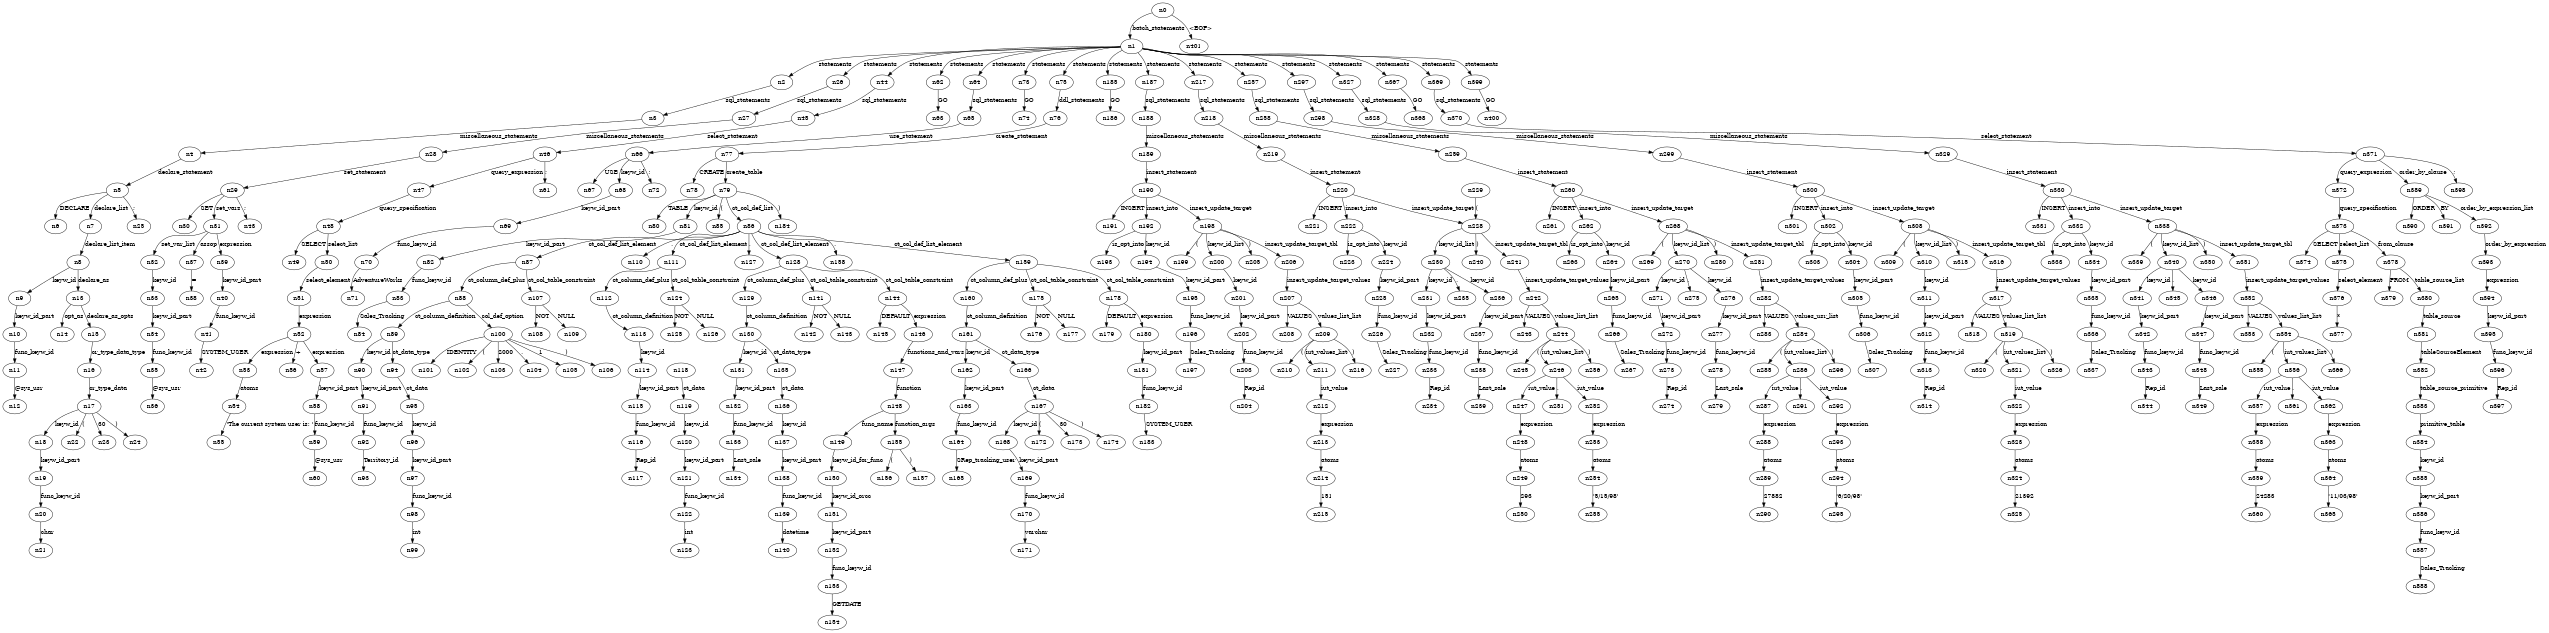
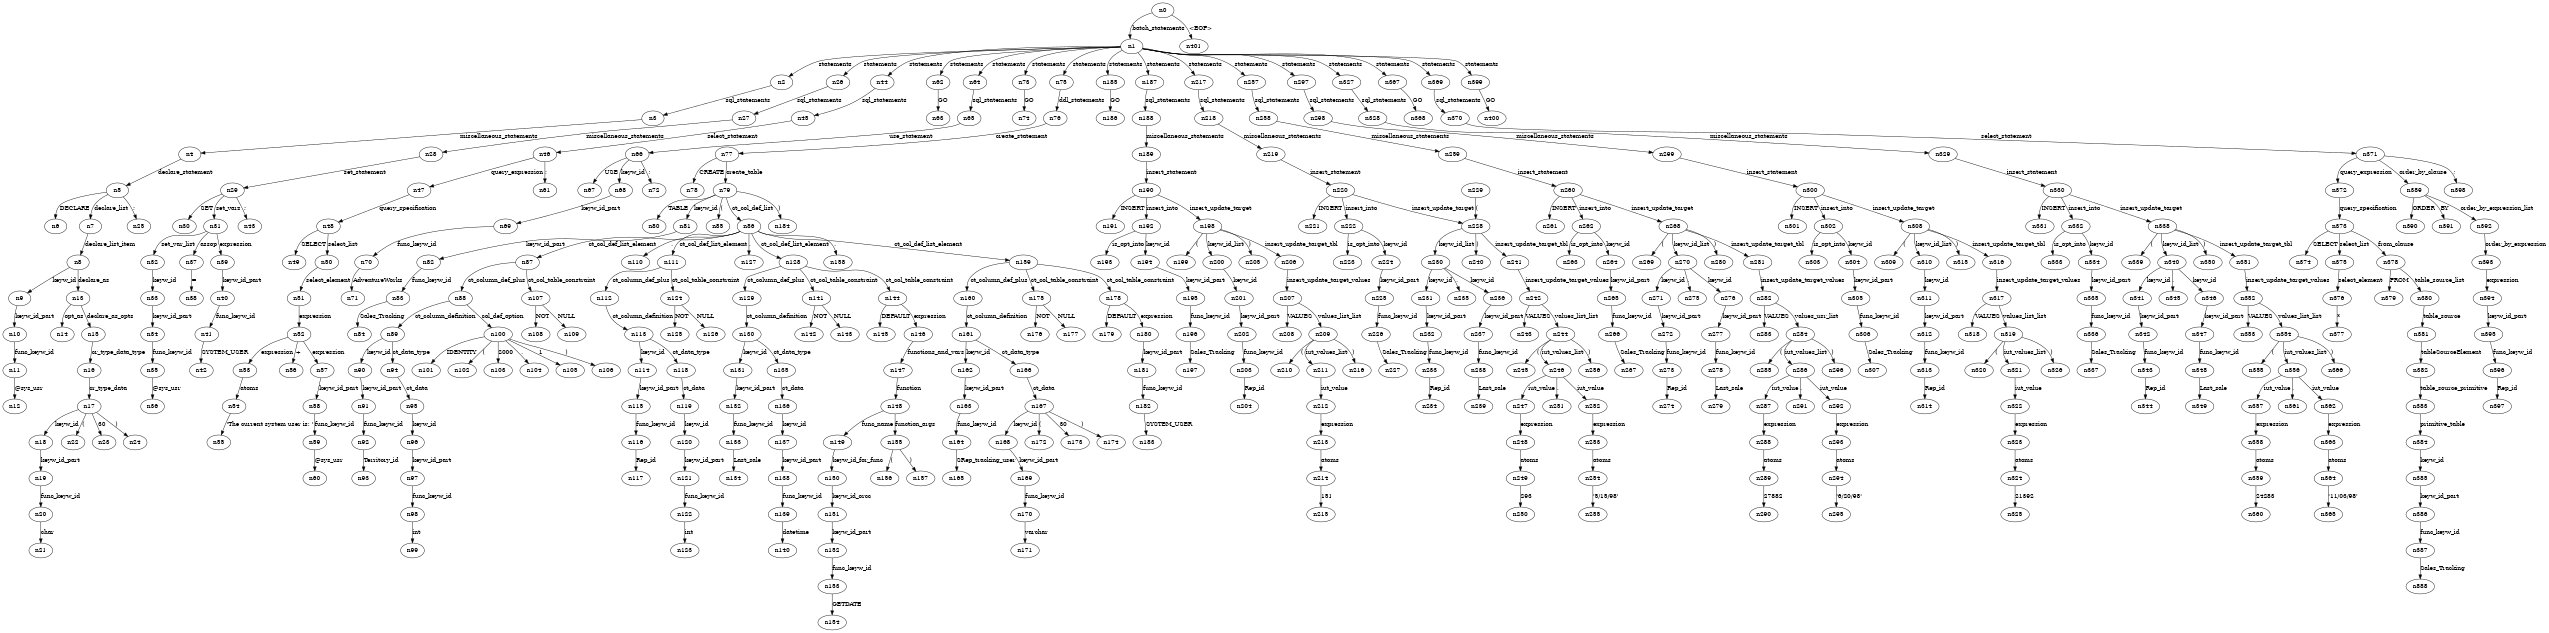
none -> (664, 347)
